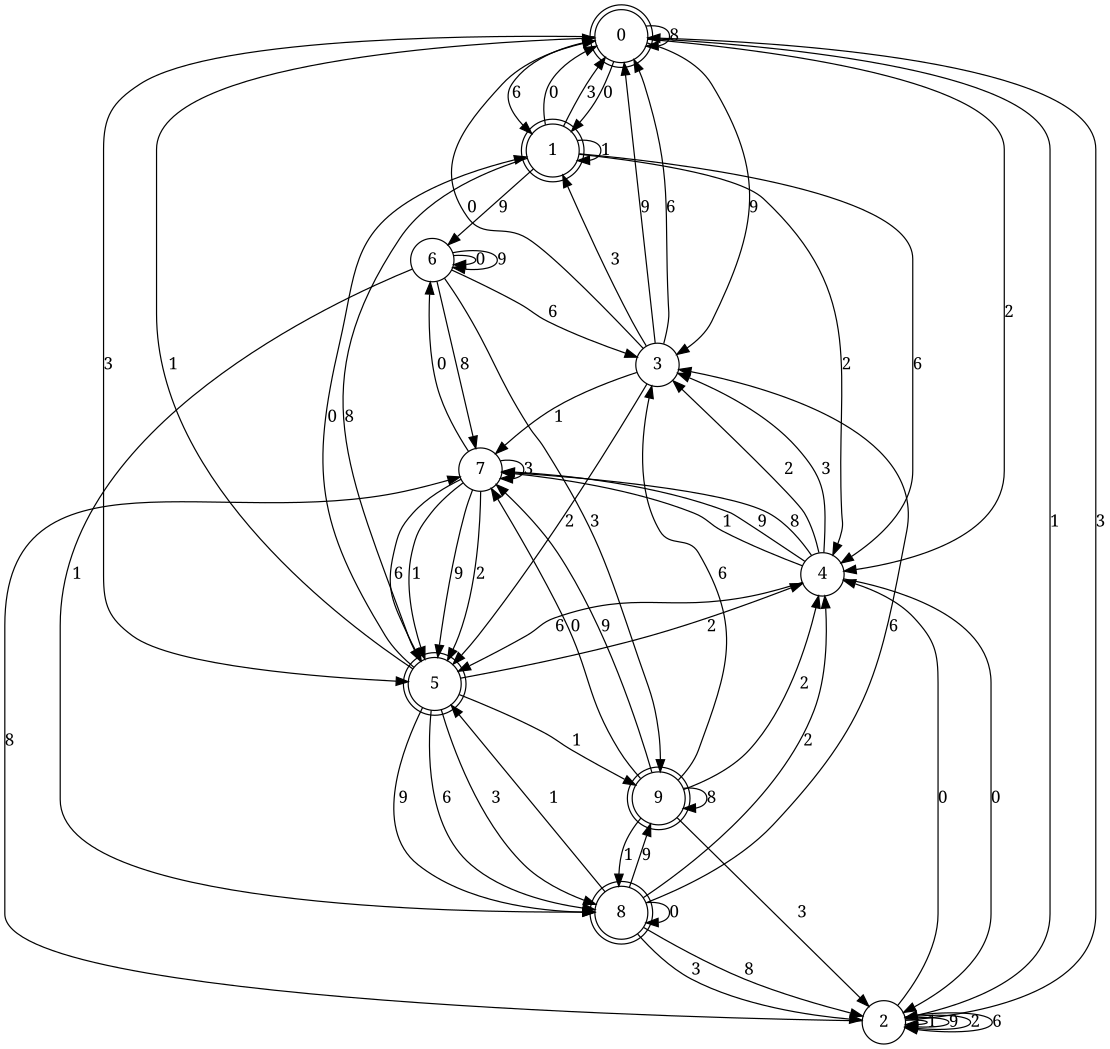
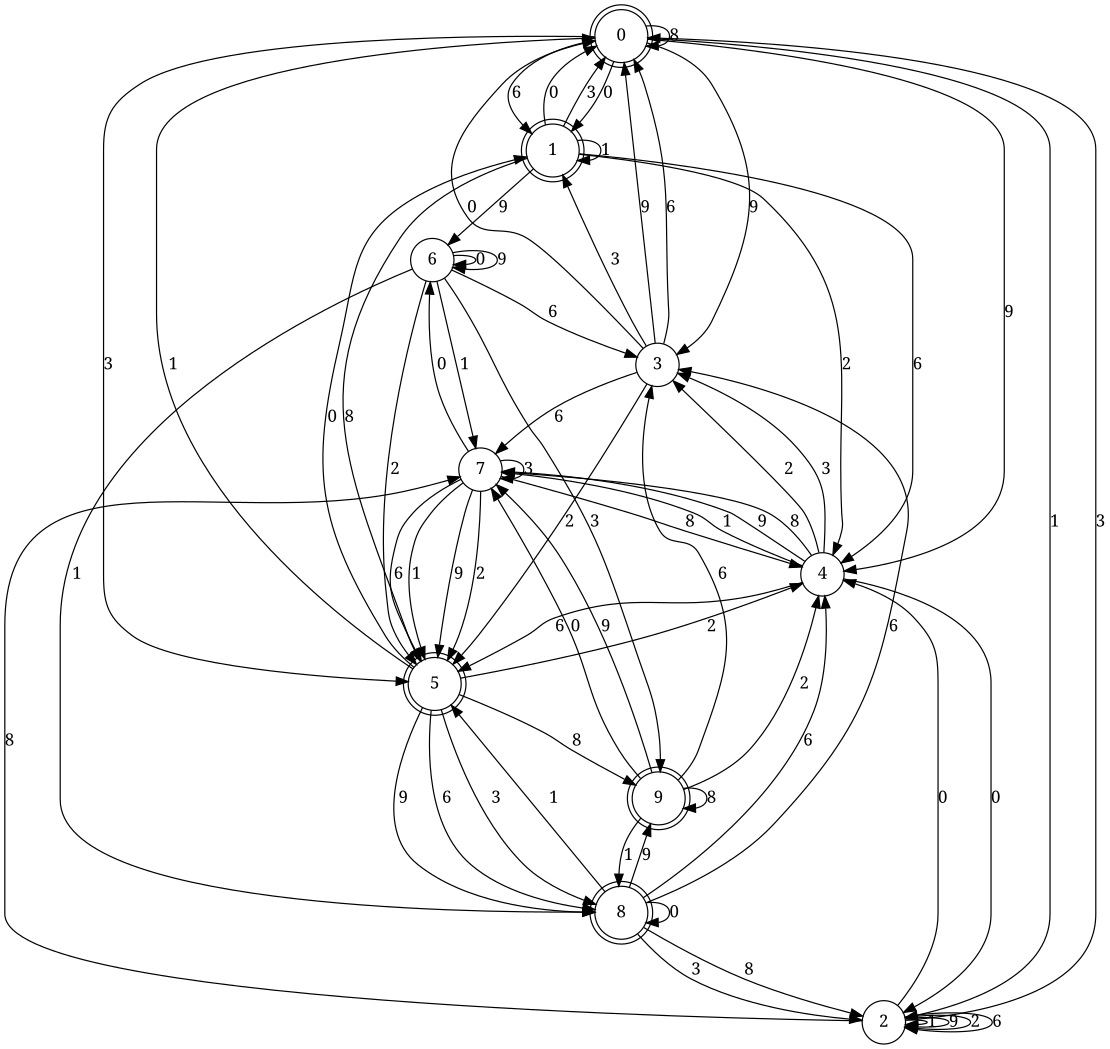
(1009, 312) -> (1009, 312)
(465, 365) -> (465, 365)
(559, 417) -> (559, 417)
none -> (388, 469)
none -> (639, 516)
(577, 741) -> (577, 741)
(808, 741) -> (808, 741)
(769, 908) -> none
